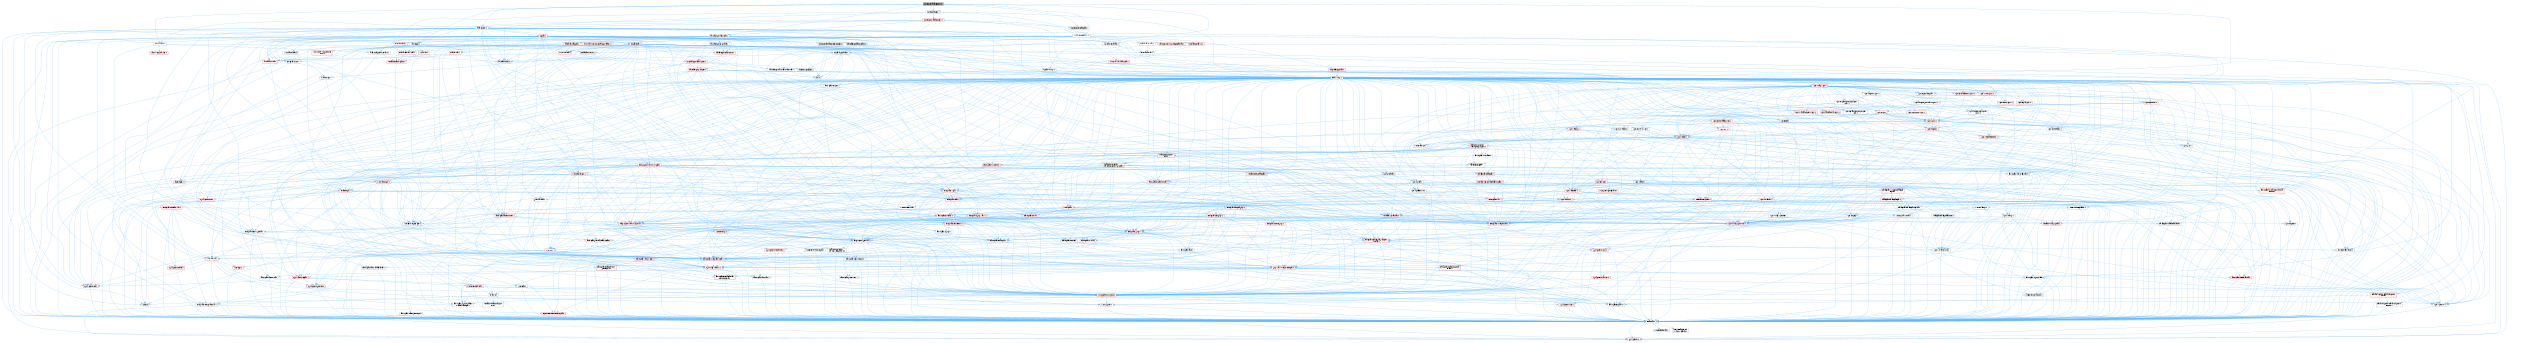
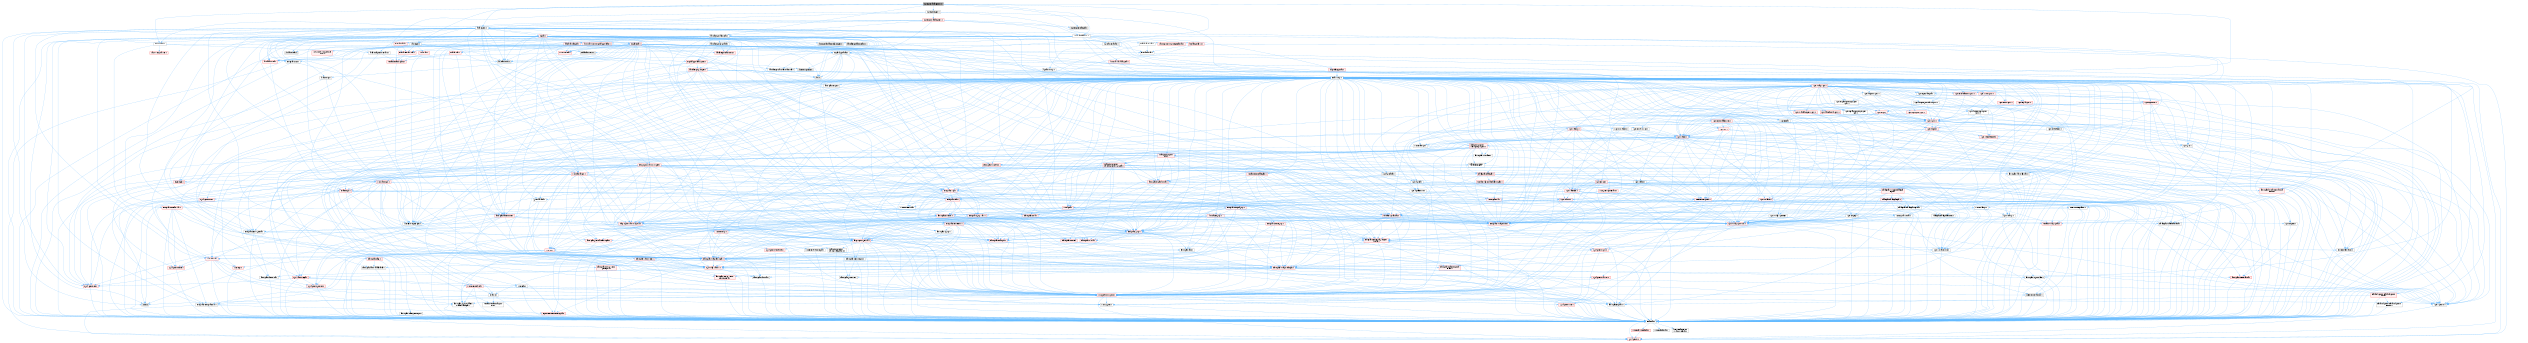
(1667, 74) -> (1653, 79)
(1216, 216) -> (1216, 216)
none -> (375, 259)
(1601, 264) -> (1156, 273)
(606, 268) -> (606, 268)
(1283, 268) -> (1283, 268)
(725, 278) -> (725, 278)
none -> (1641, 330)
